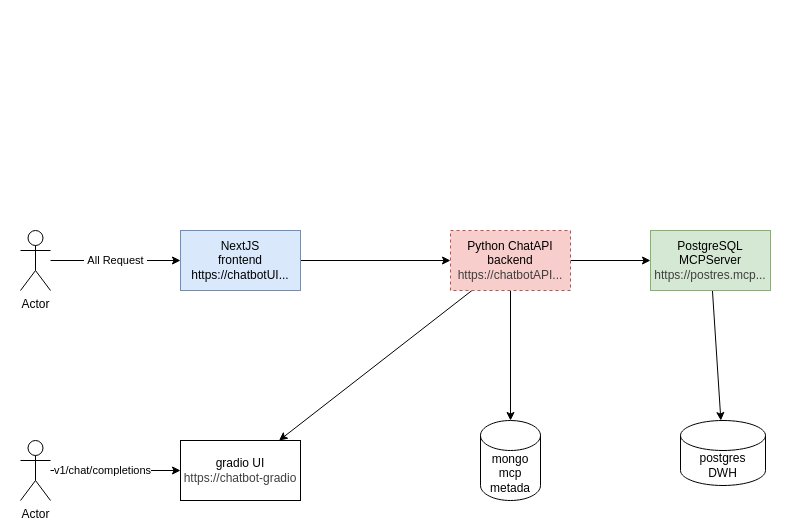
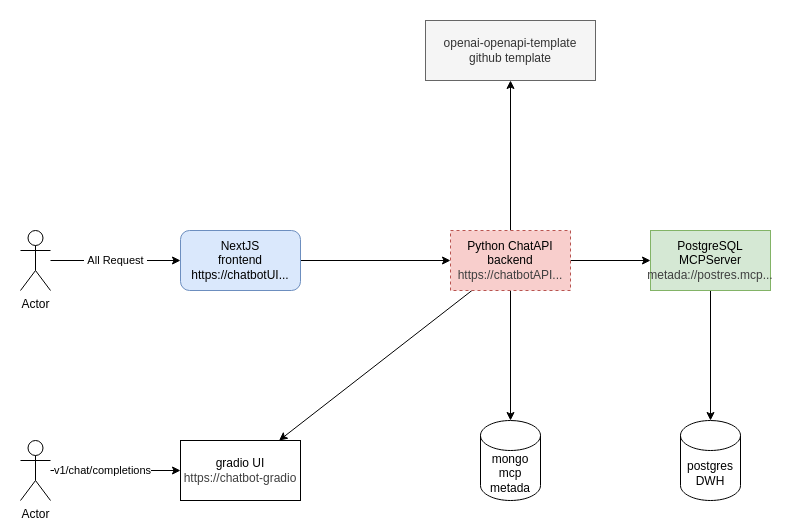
none -> (511, 51)
none -> (511, 159)
(241, 261) -> (241, 261)
(711, 261) -> (711, 261)
(723, 453) -> (711, 461)
